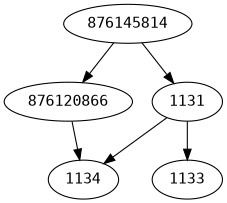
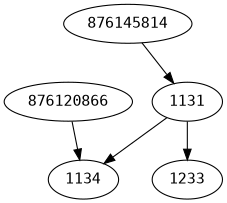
(102, 58) -> none
(187, 180) -> (187, 180)
